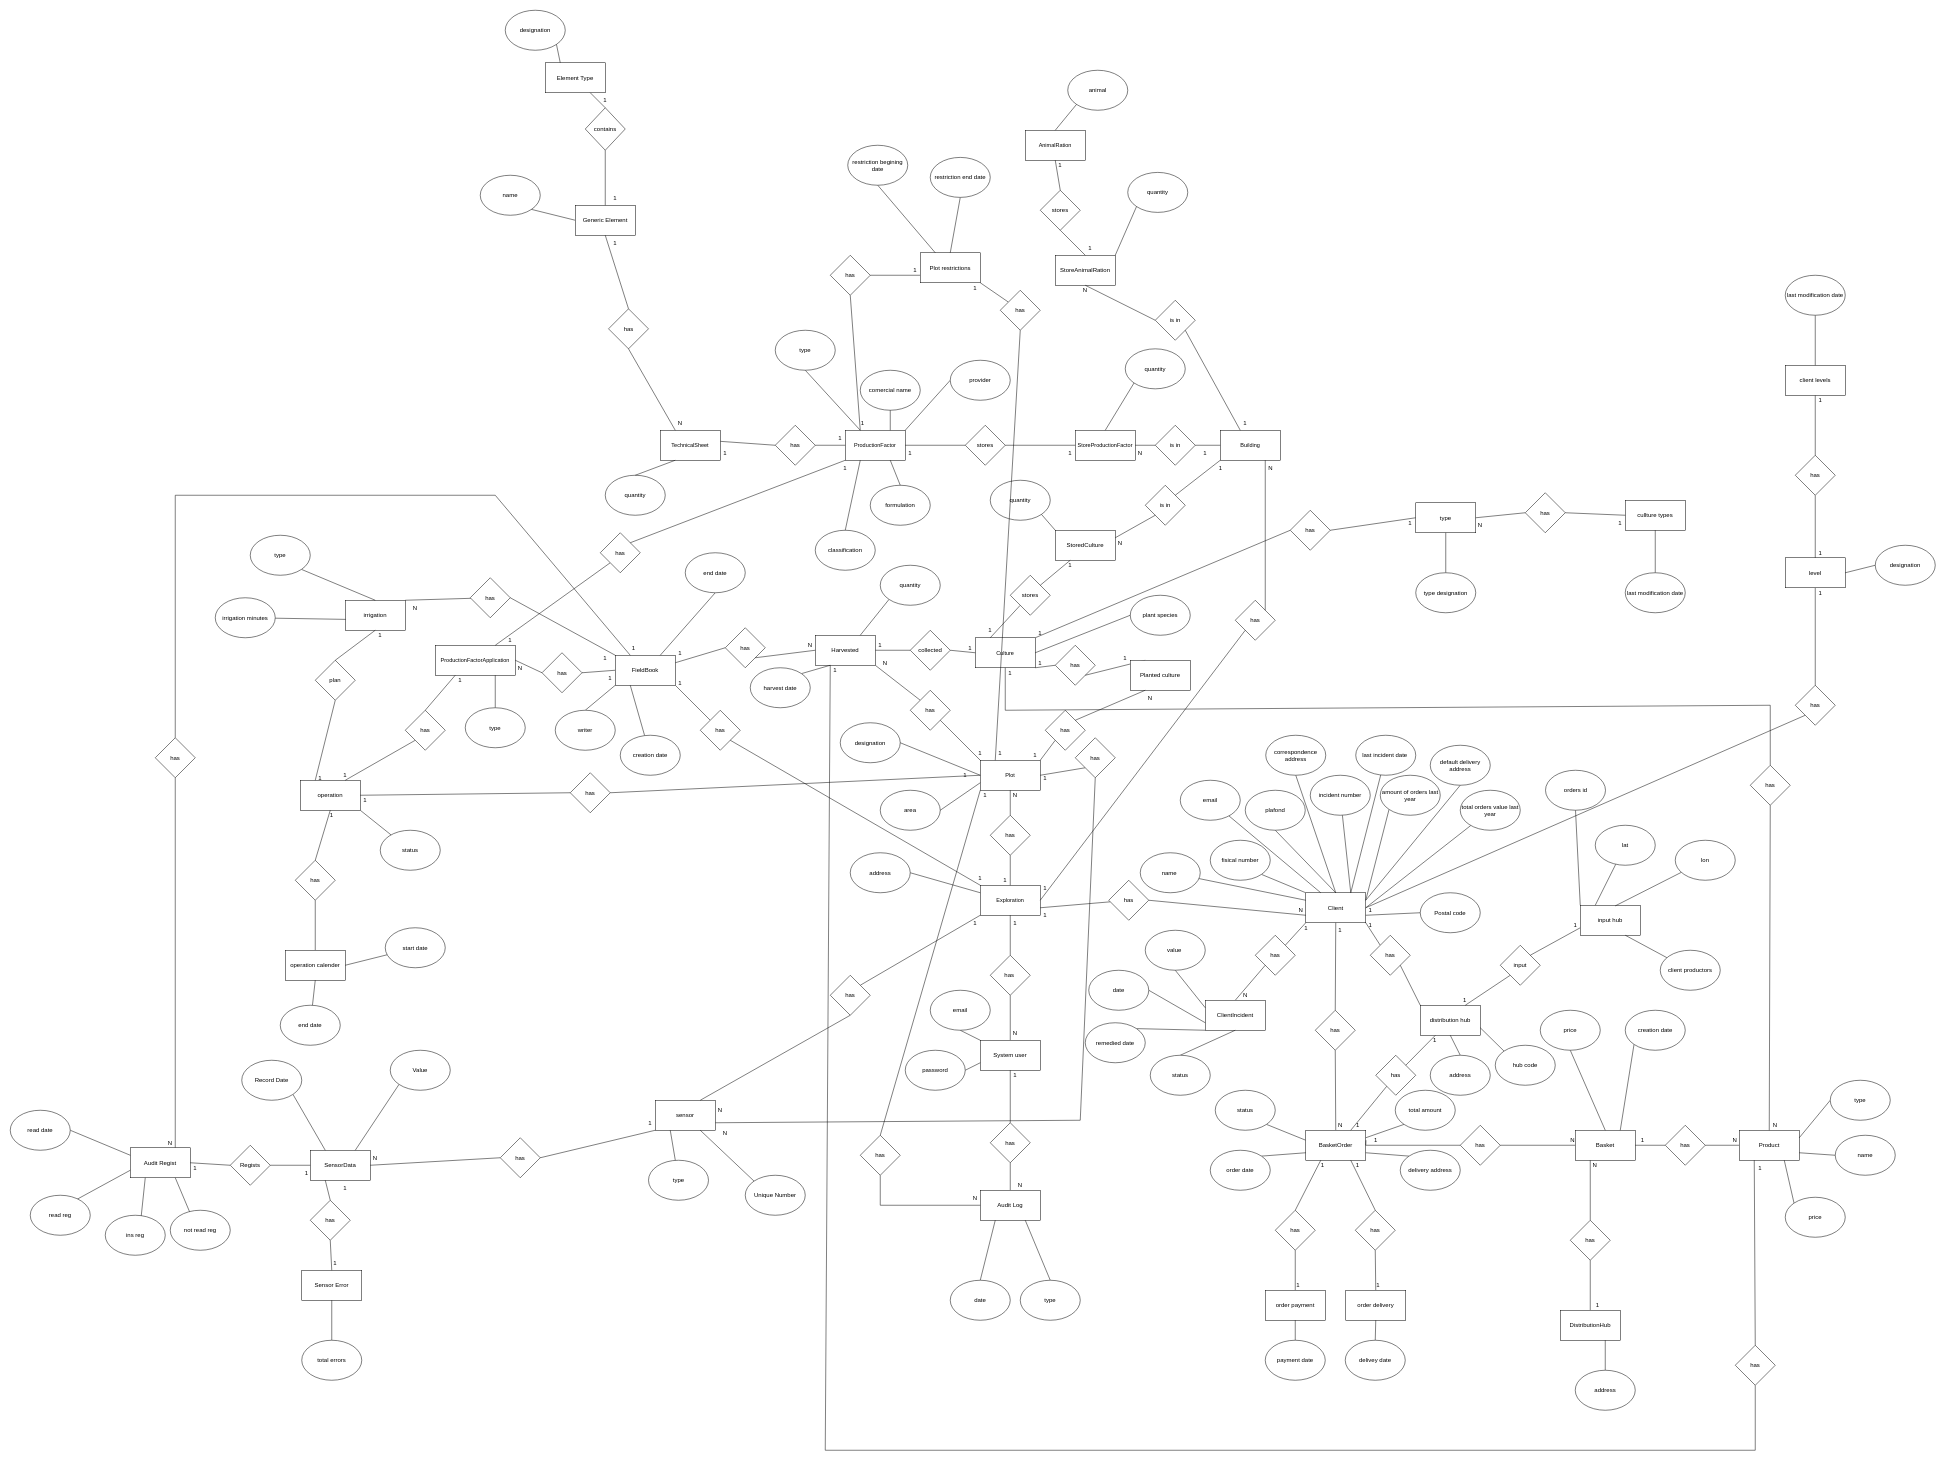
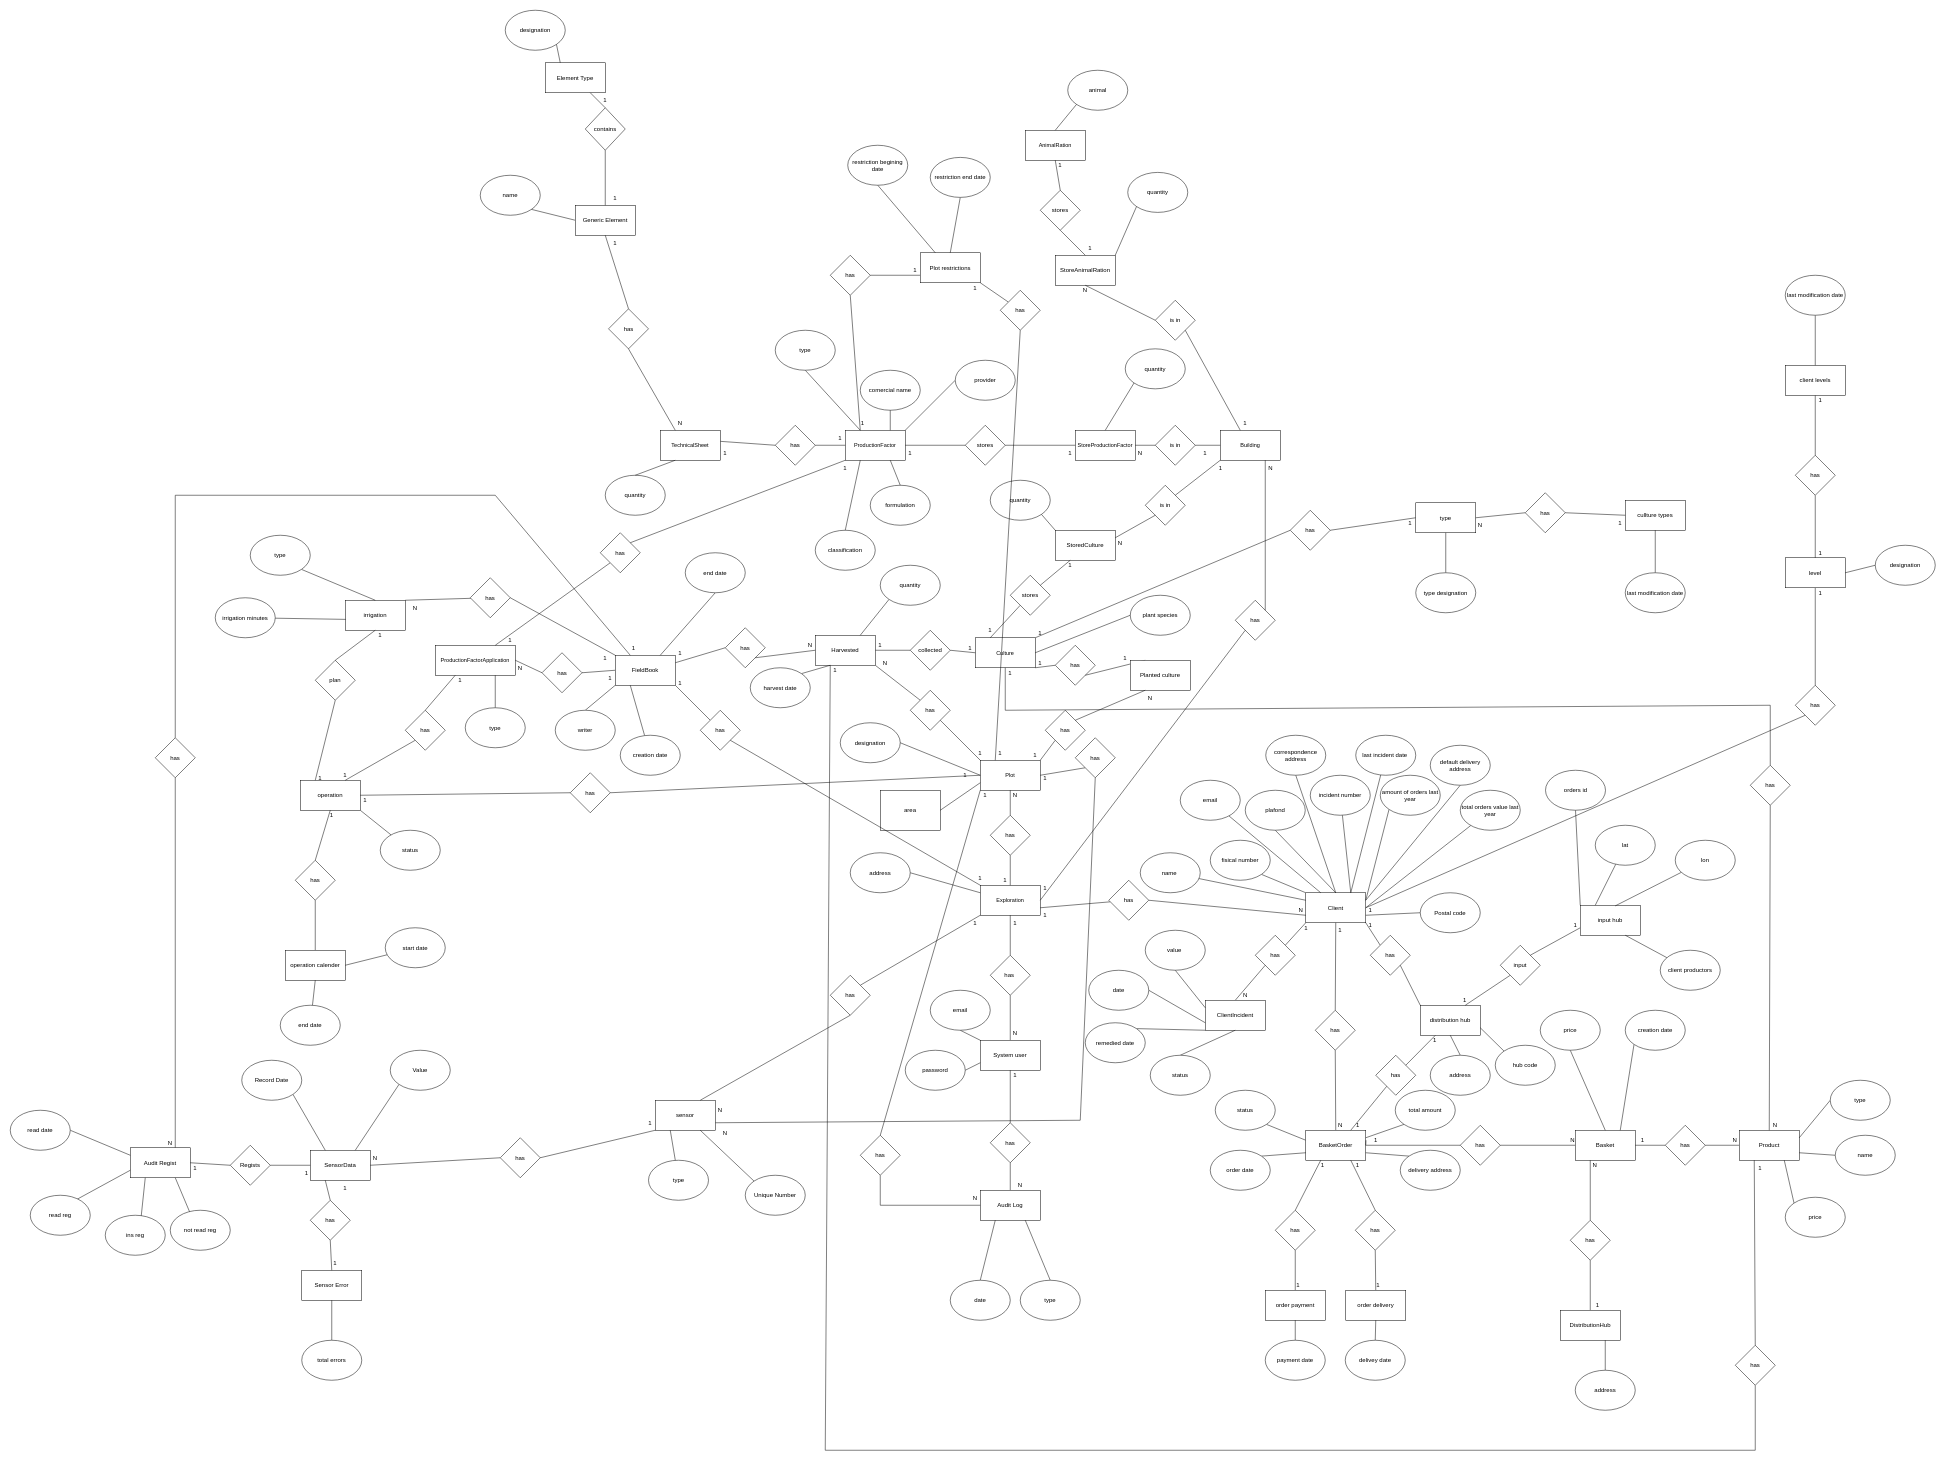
(980, 380) -> (985, 380)
(910, 810) -> (910, 810)
